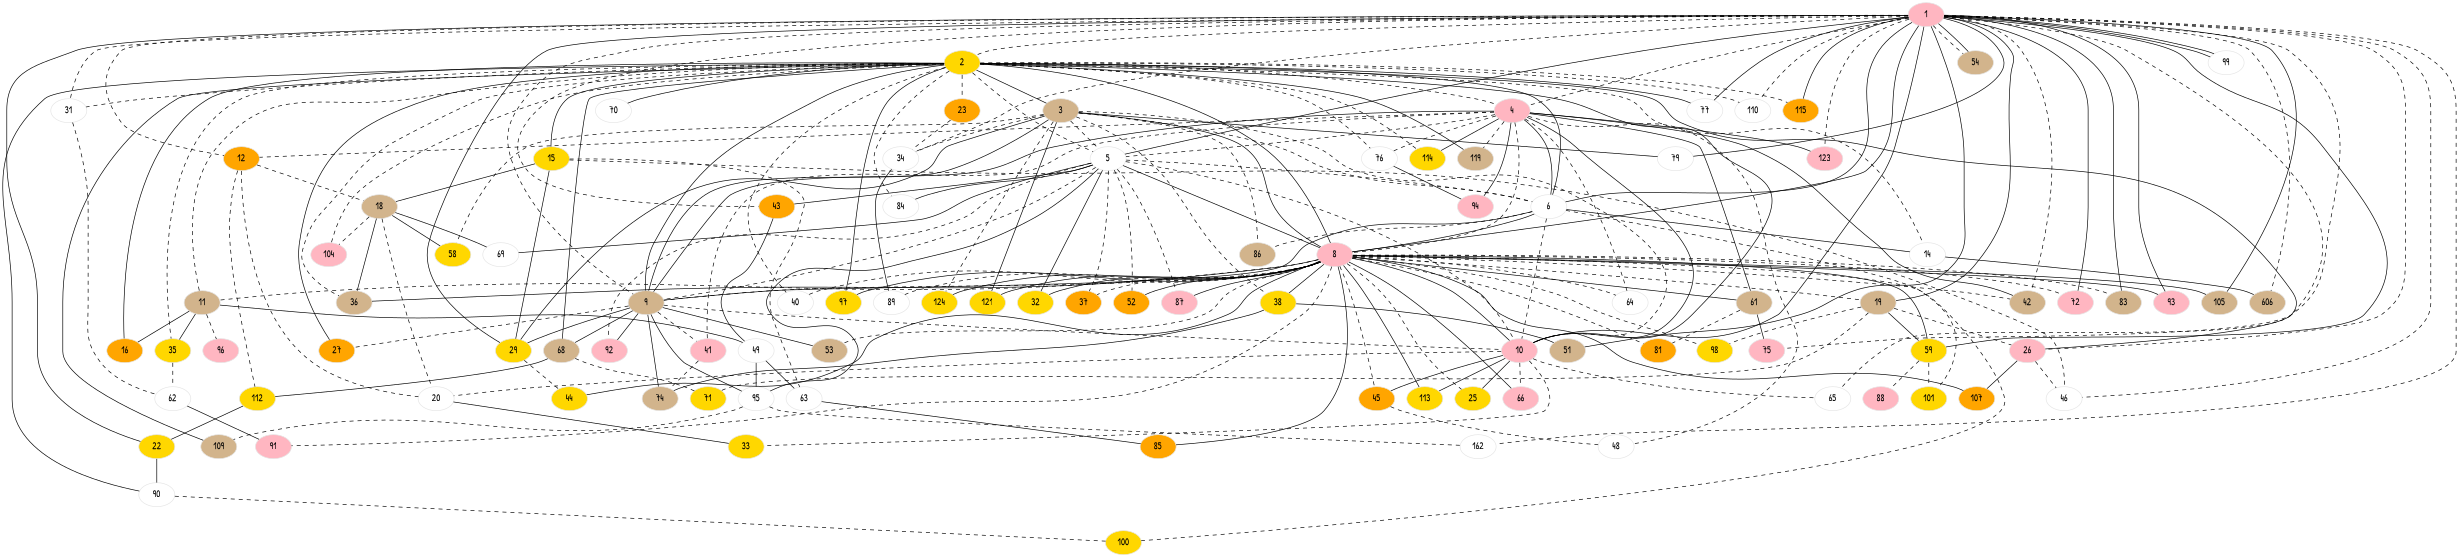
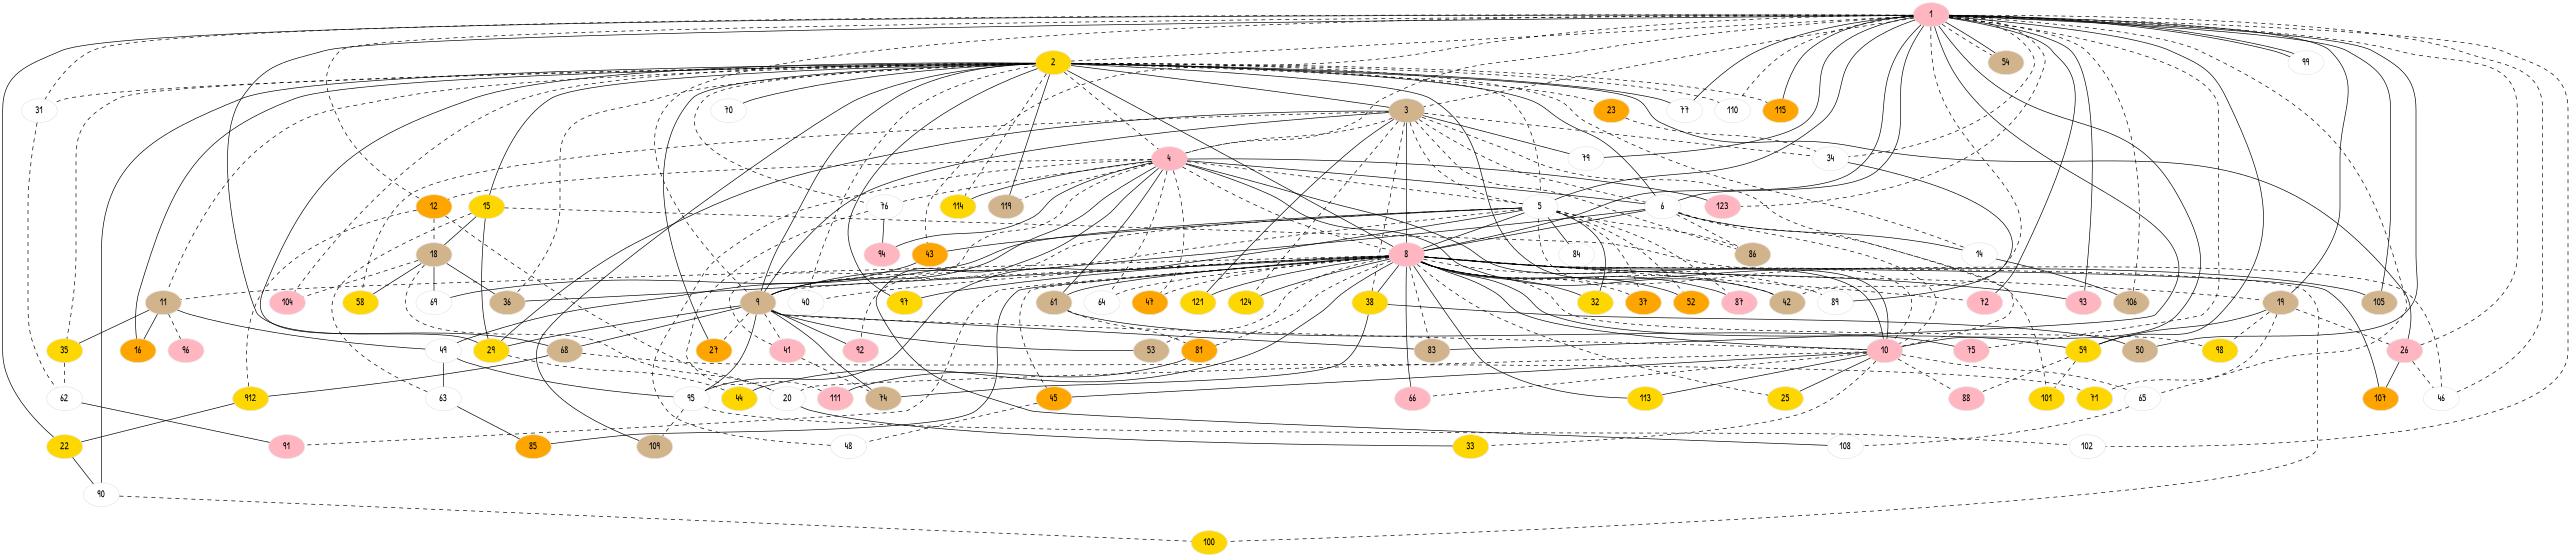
none -> (1668, 60)
(892, 121) -> none
none -> (1289, 137)
(1228, 166) -> (1648, 227)
none -> (1150, 303)
(2267, 303) -> (2131, 303)
none -> (1092, 332)
(1567, 351) -> (2140, 351)
none -> (1933, 379)
(257, 399) -> (251, 399)
none -> (835, 399)
(1478, 447) -> (2087, 447)
none -> (1845, 447)
